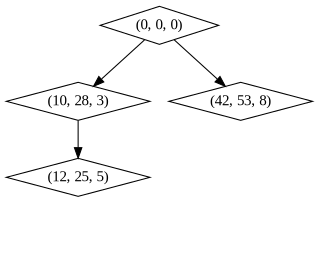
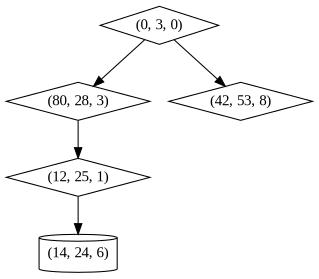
(159, 25) -> (159, 25)
(78, 101) -> (78, 101)
(78, 177) -> (78, 177)
none -> (78, 253)
